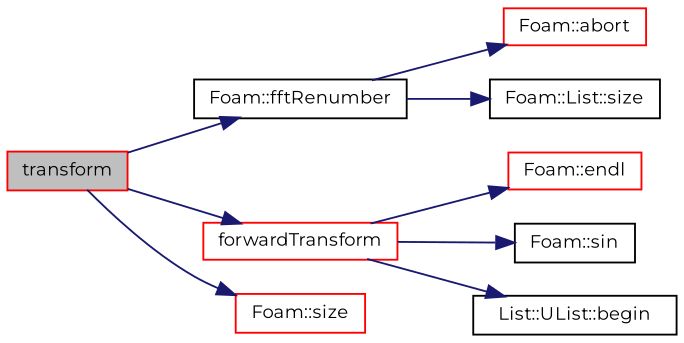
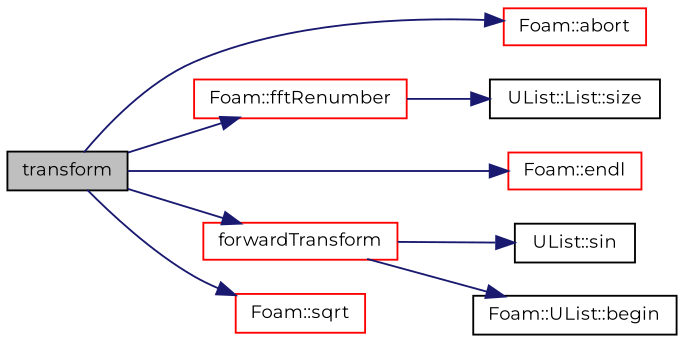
(430, 65) -> (266, 38)
(300, 99) -> (300, 99)
(575, 99) -> (575, 99)
(67, 171) -> (67, 171)
(430, 208) -> (308, 171)
(575, 243) -> (575, 243)
(300, 313) -> (300, 313)
(575, 315) -> (575, 315)
